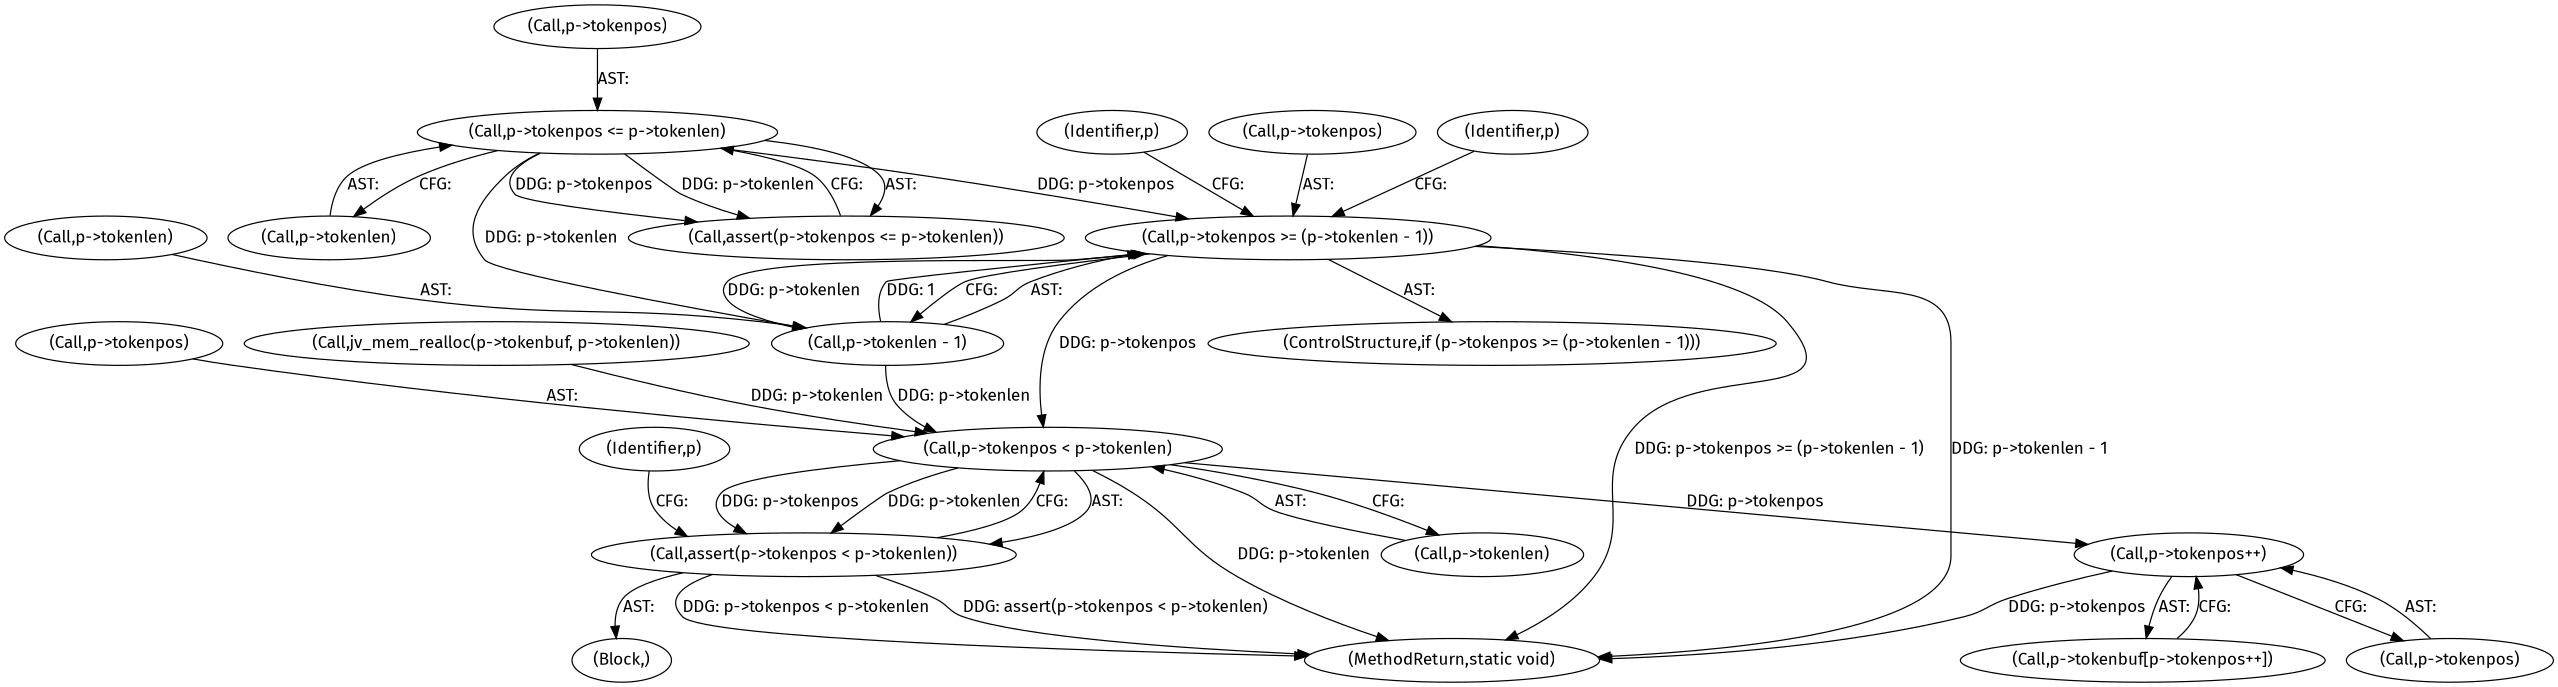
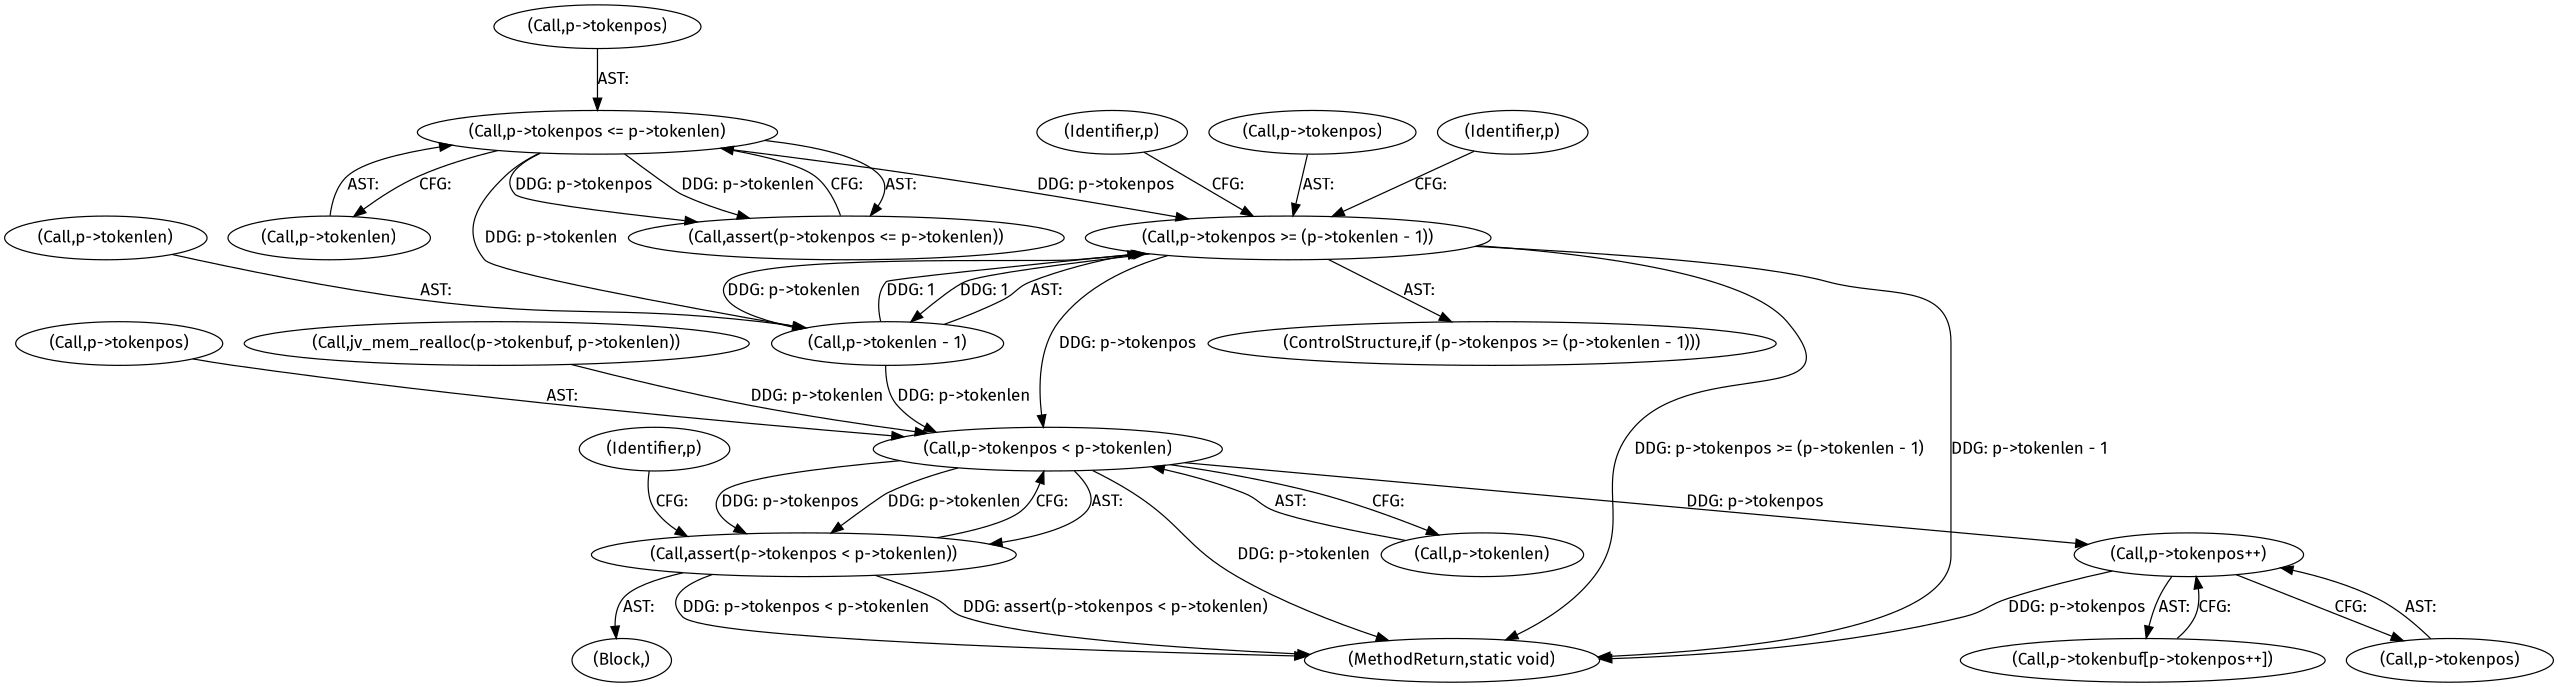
(984, 291) -> (984, 291)
